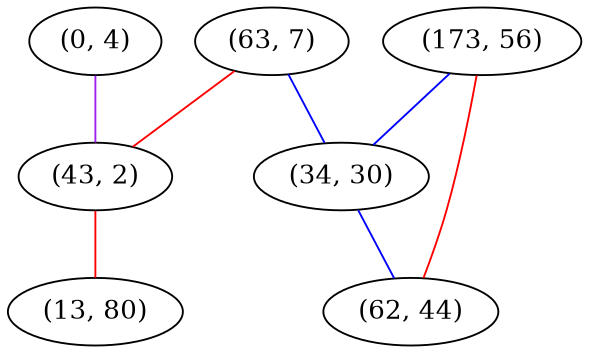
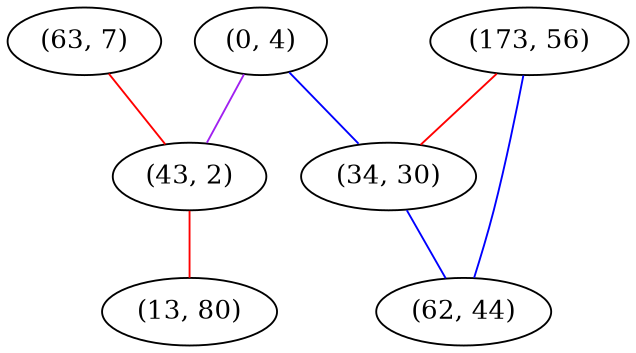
(306, 109) -> (324, 108)
(411, 109) -> (459, 109)
(455, 178) -> (502, 177)
